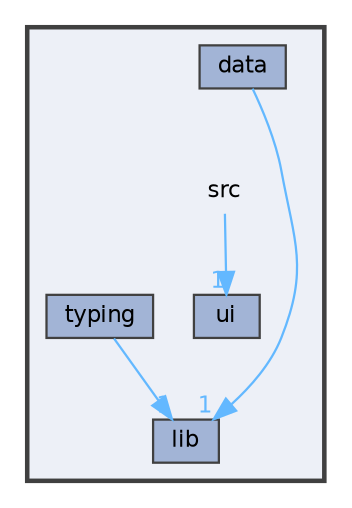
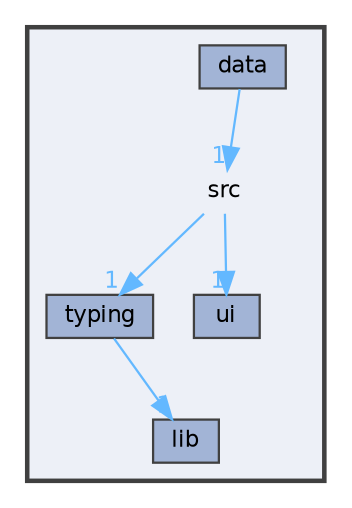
none -> (170, 246)
(296, 253) -> (235, 118)
